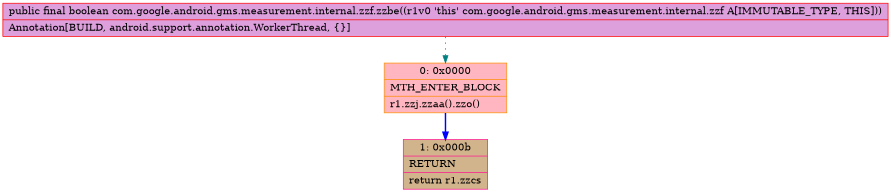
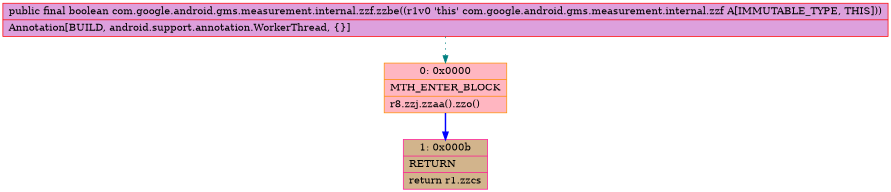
(435, 104) -> (435, 104)
